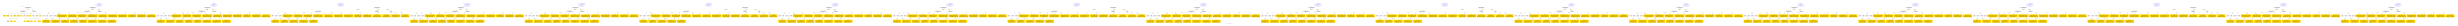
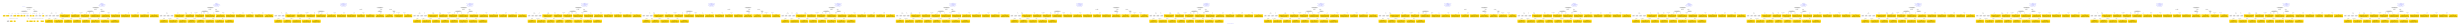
none -> (22, 16)
